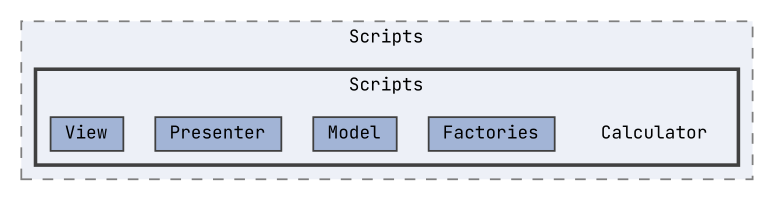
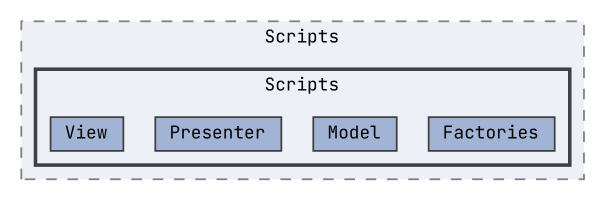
(655, 134) -> none
